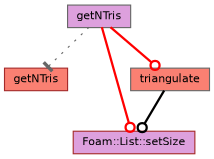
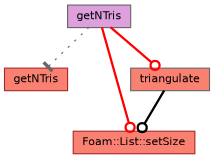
(134, 142) -> (134, 142)
